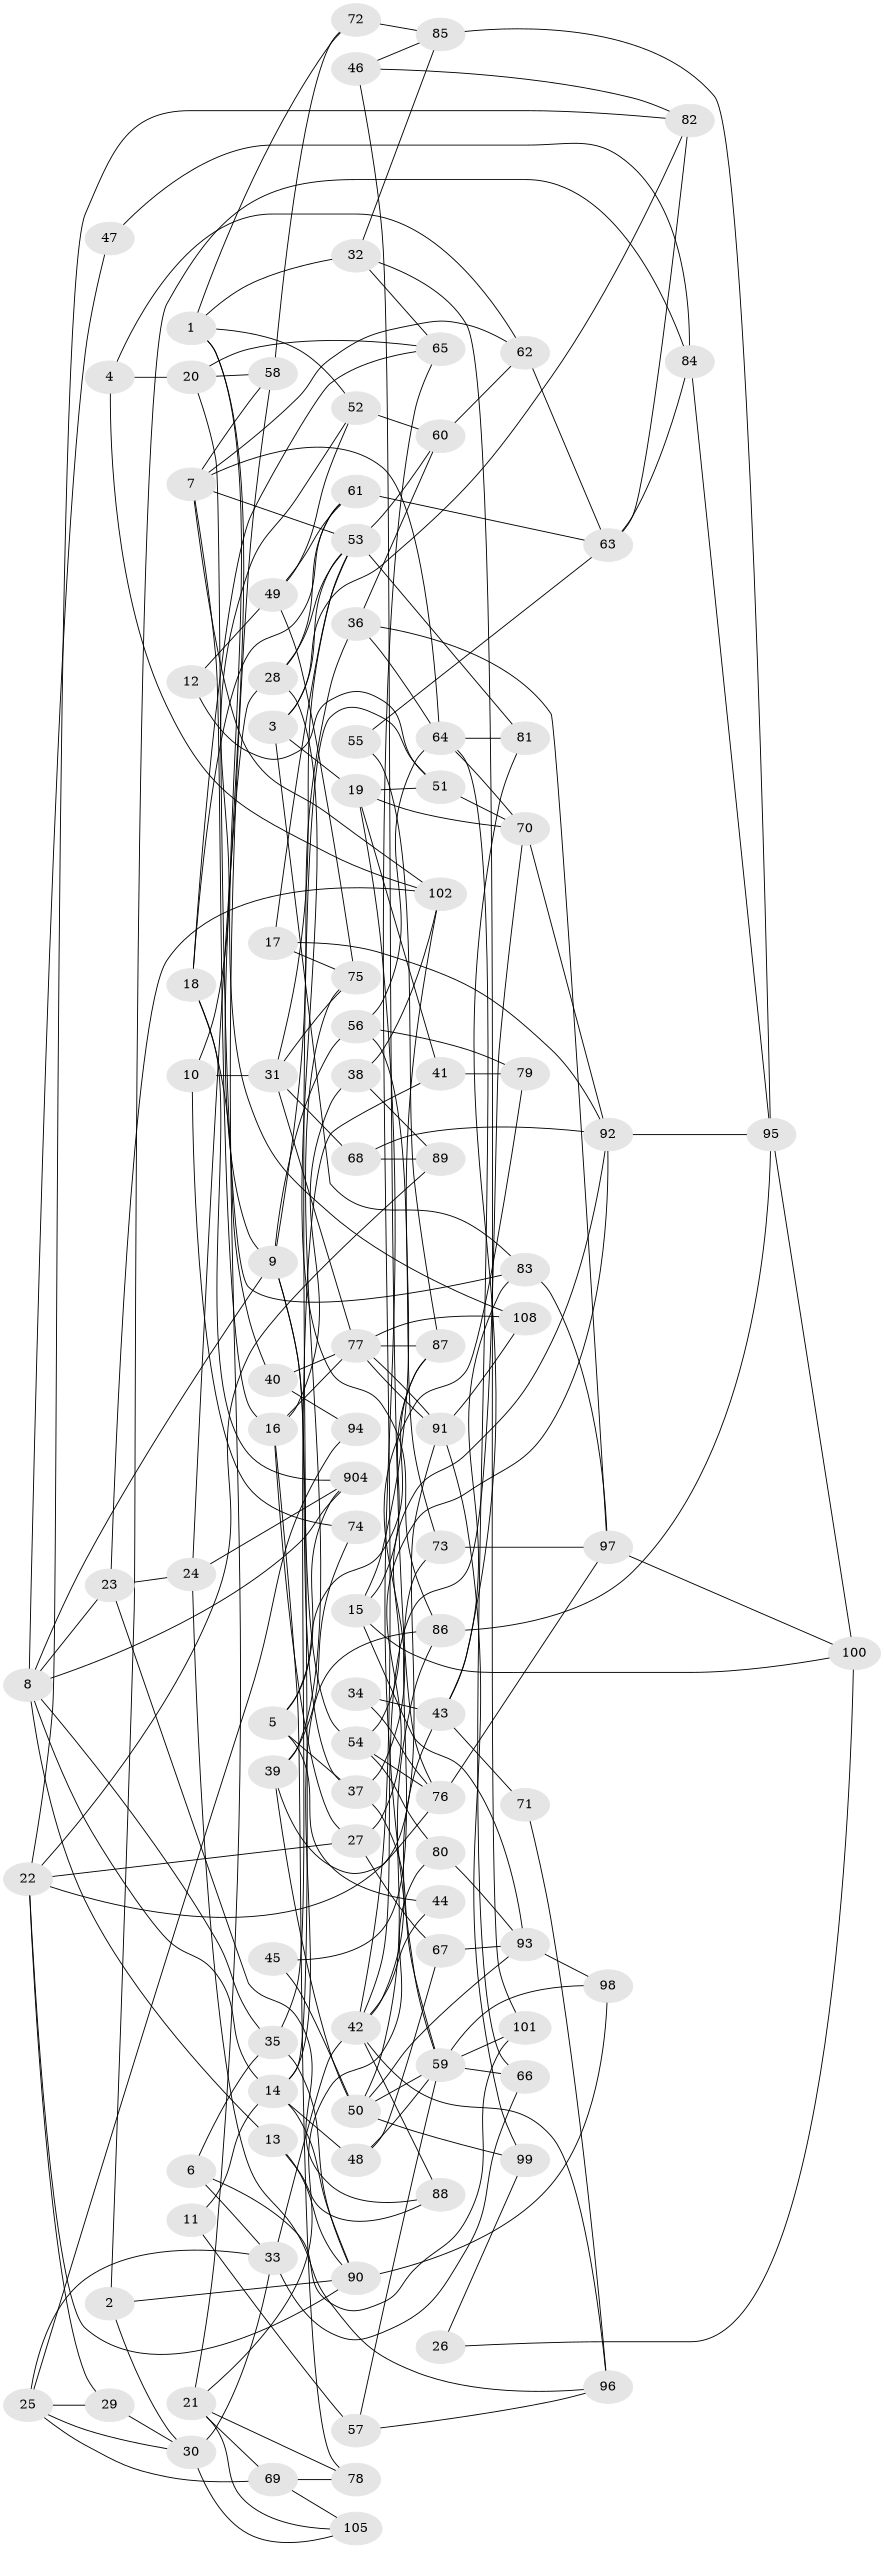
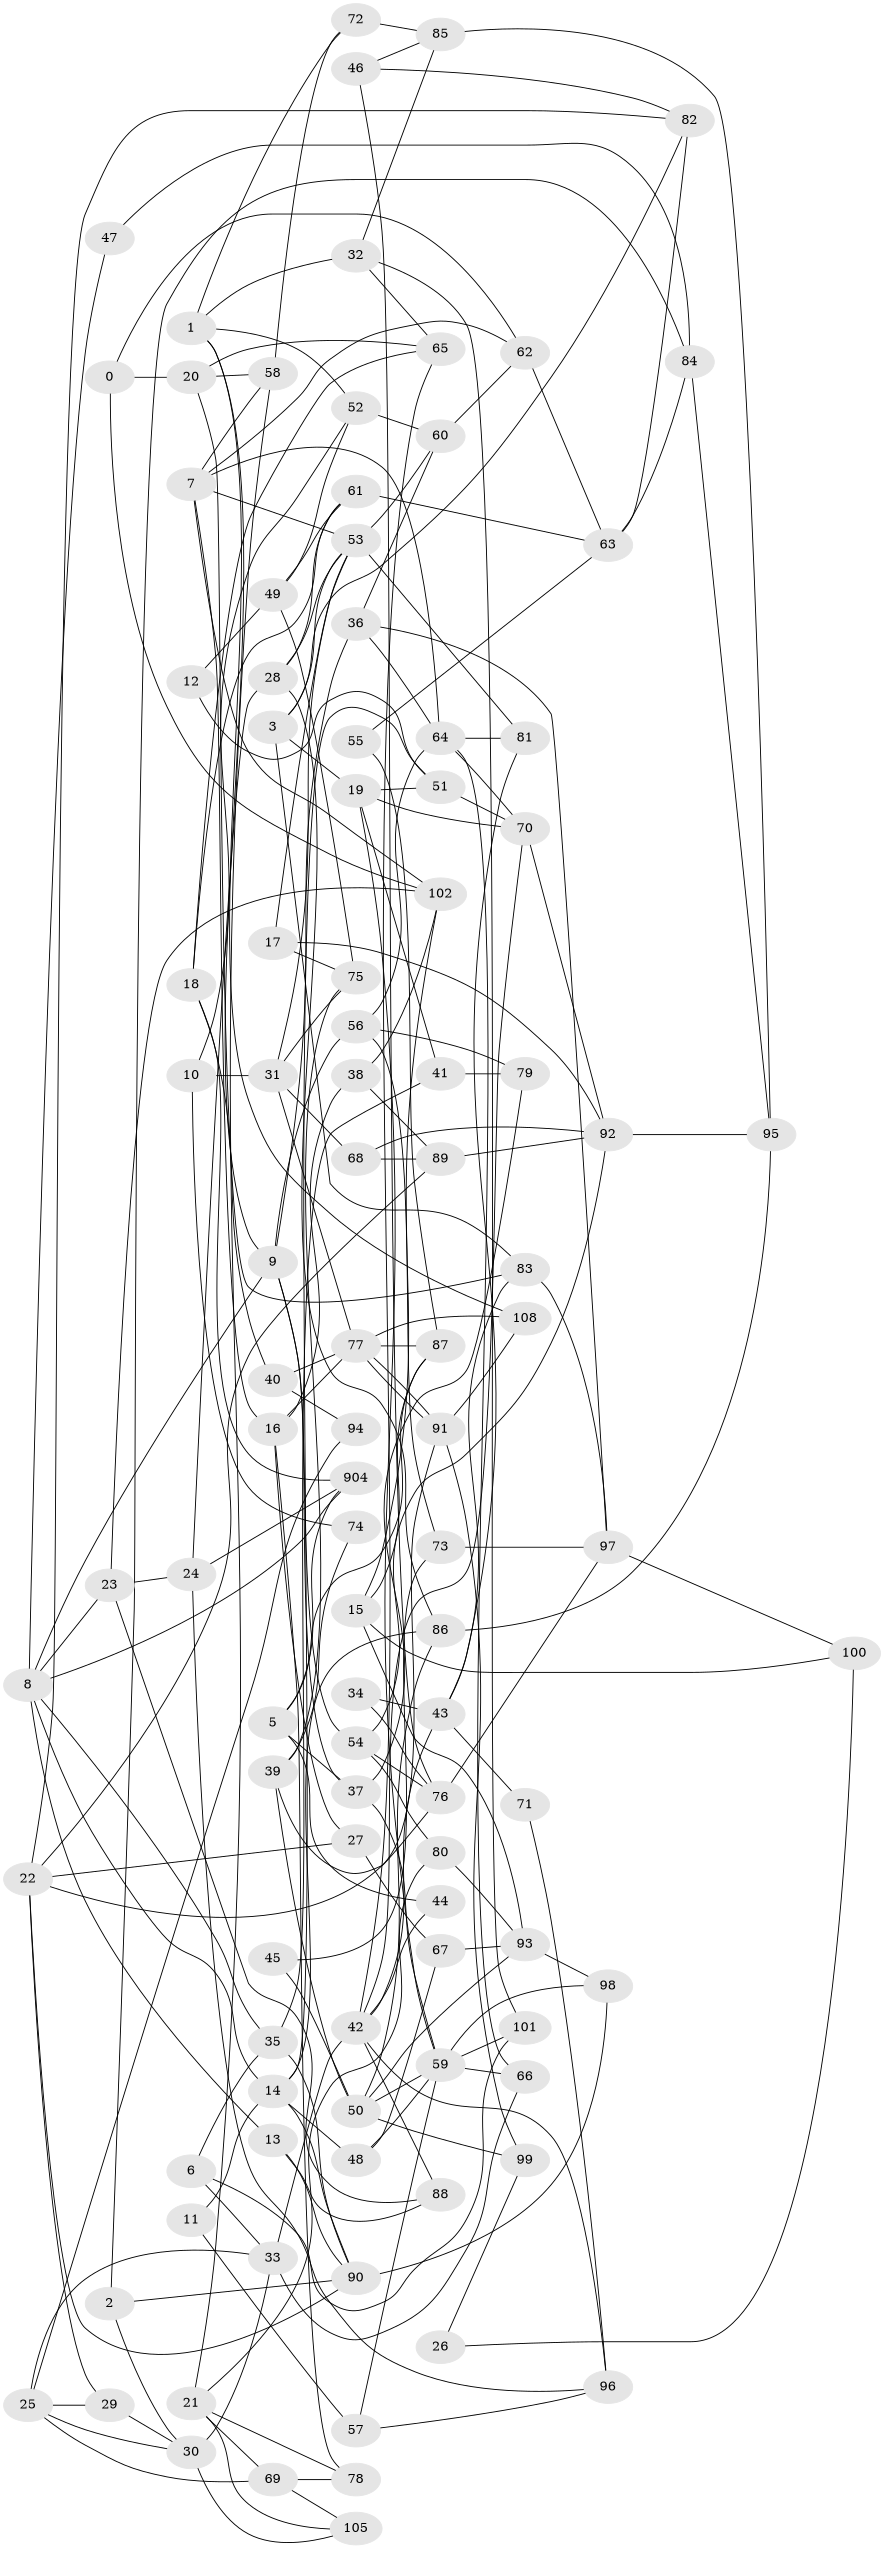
(110, 377) -> (110, 377)
(813, 1394) -> none
(455, 1499) -> (524, 1147)
